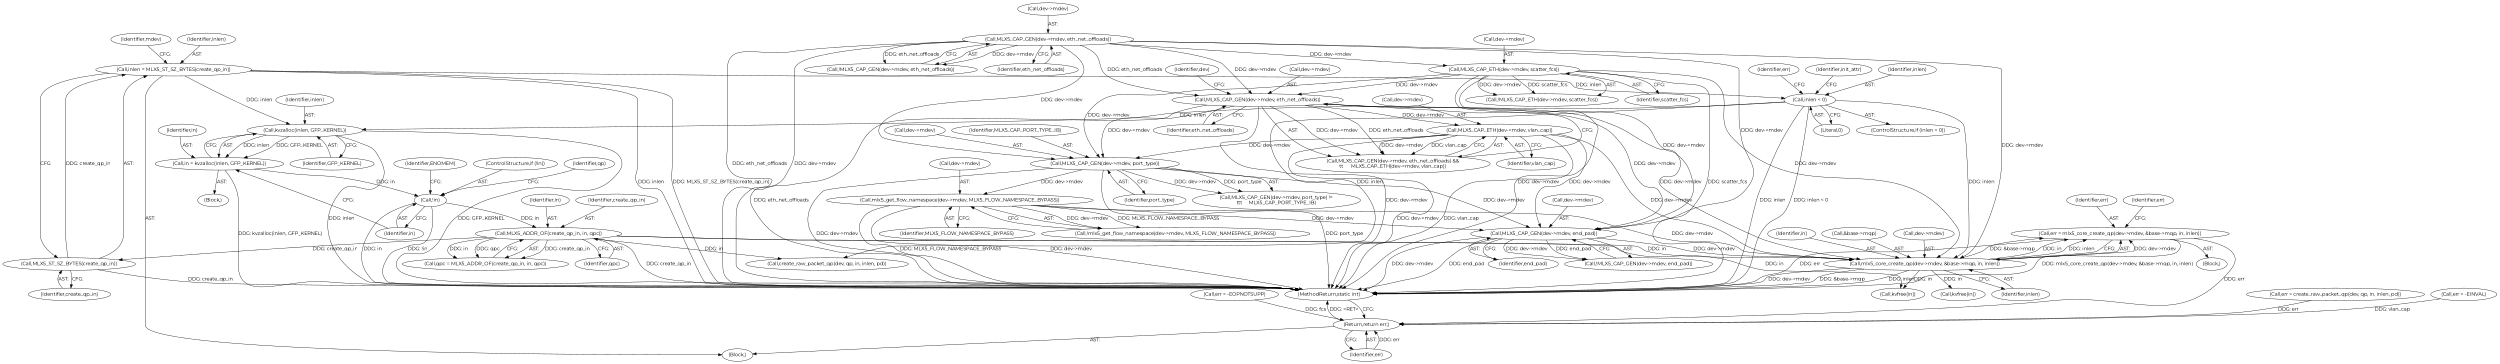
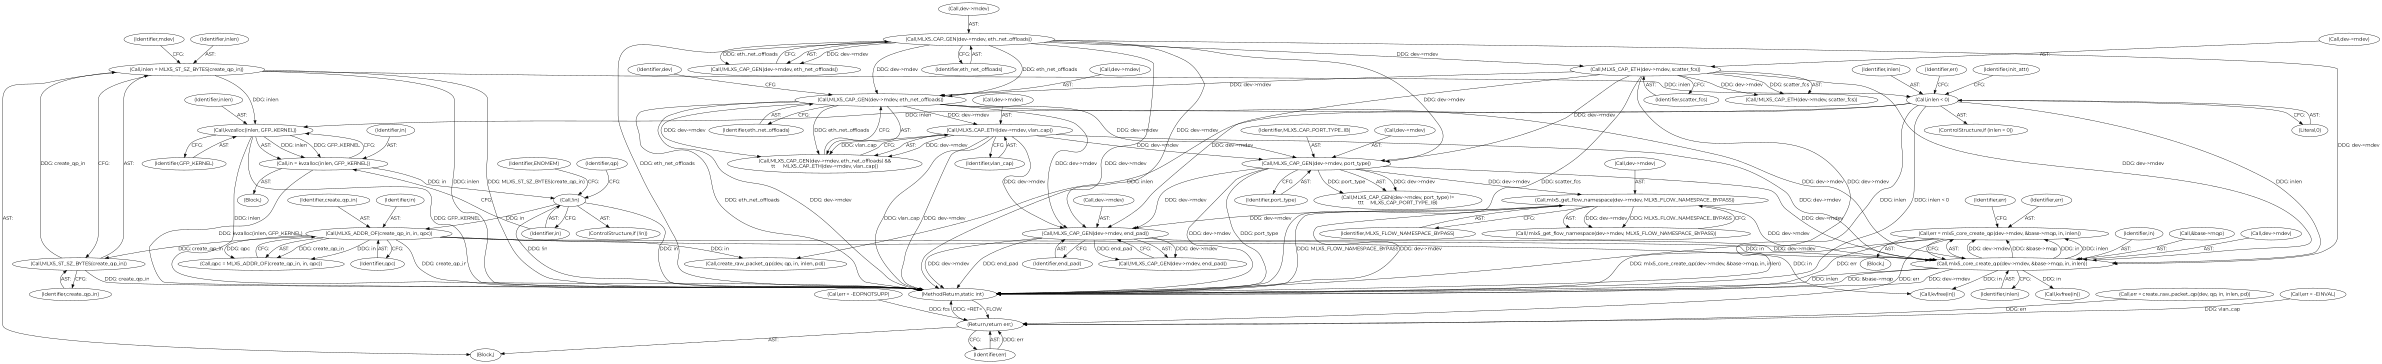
none -> (1665, 180)
(473, 182) -> (592, 216)
(1369, 310) -> (995, 310)
